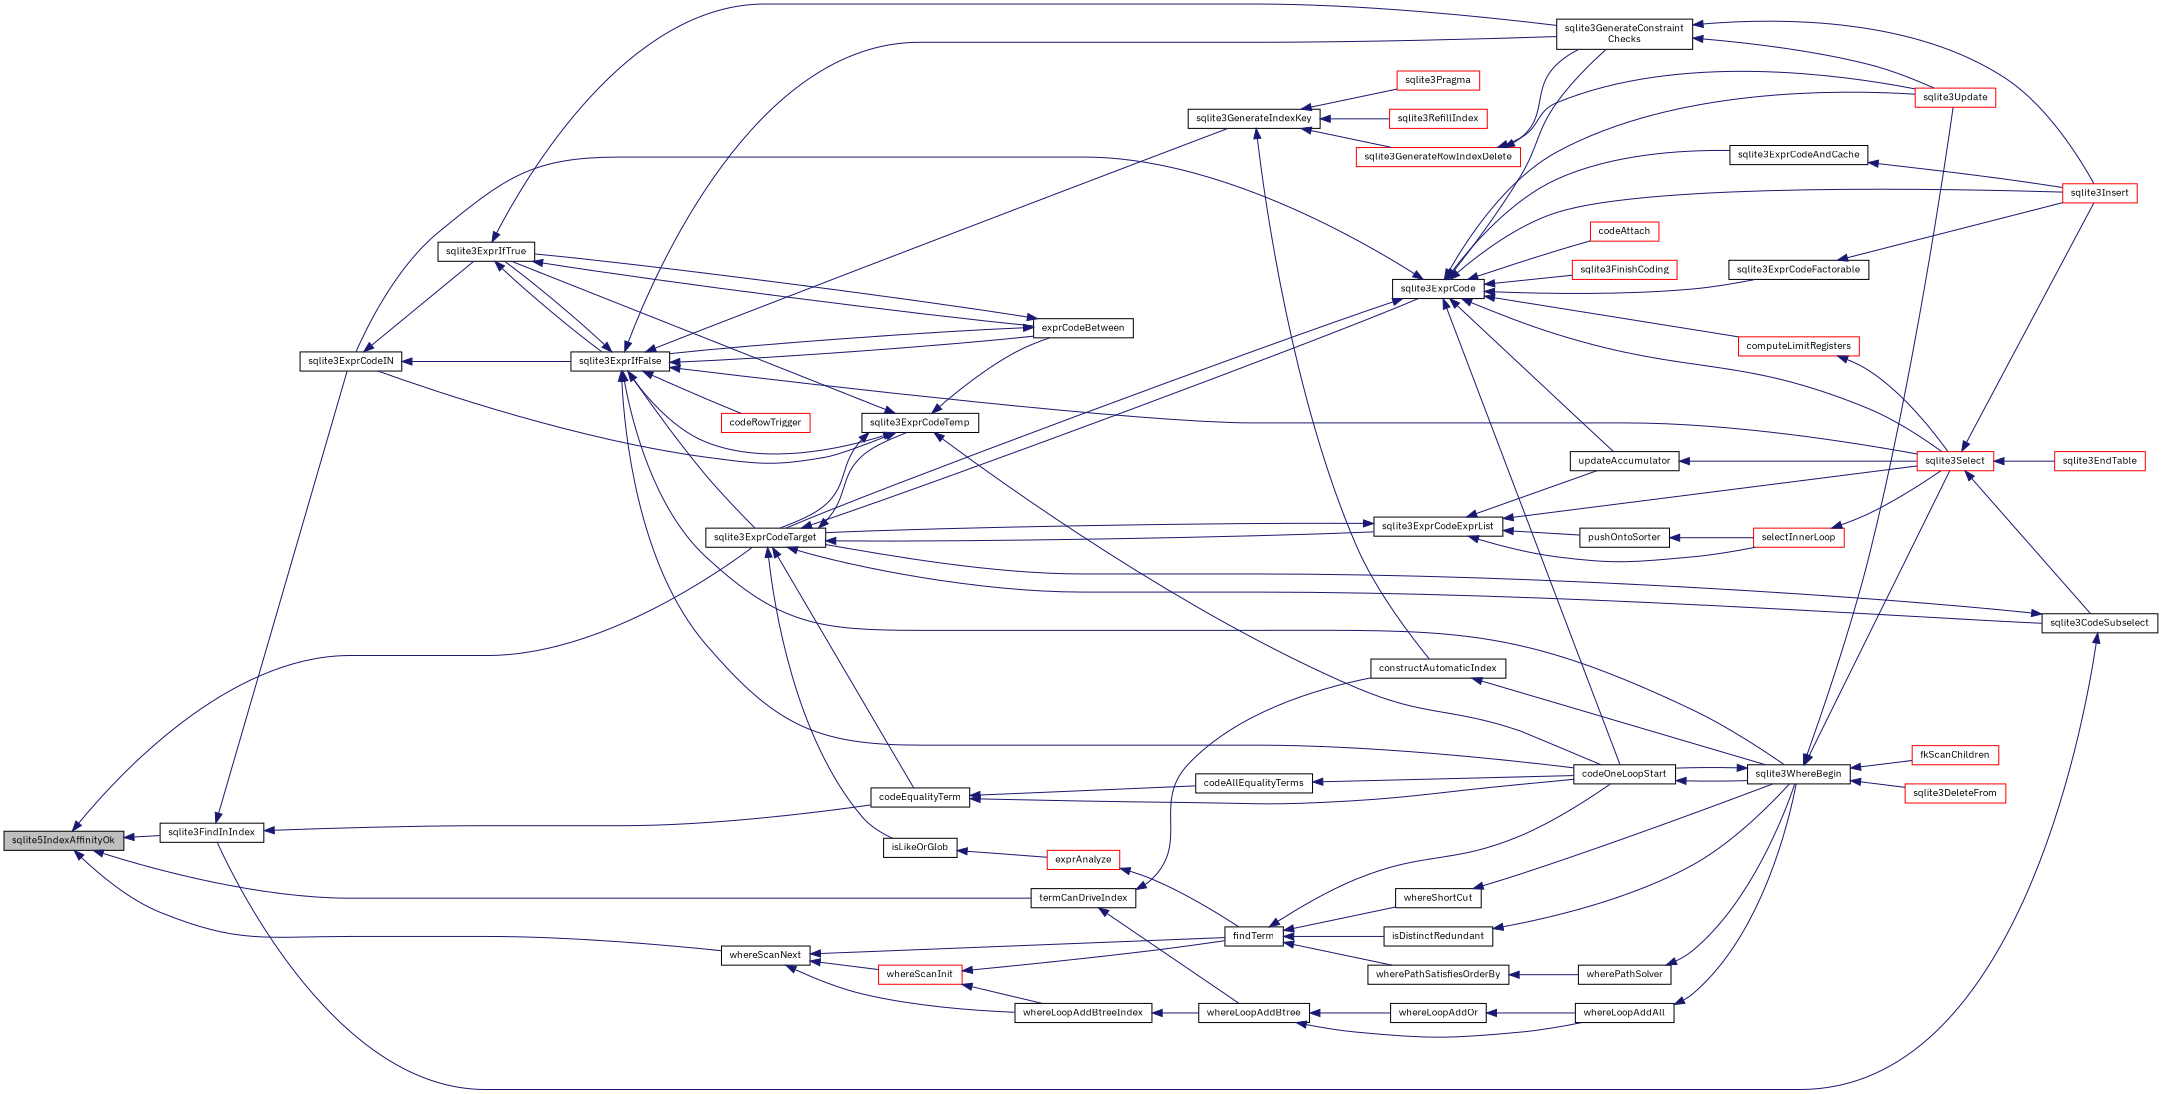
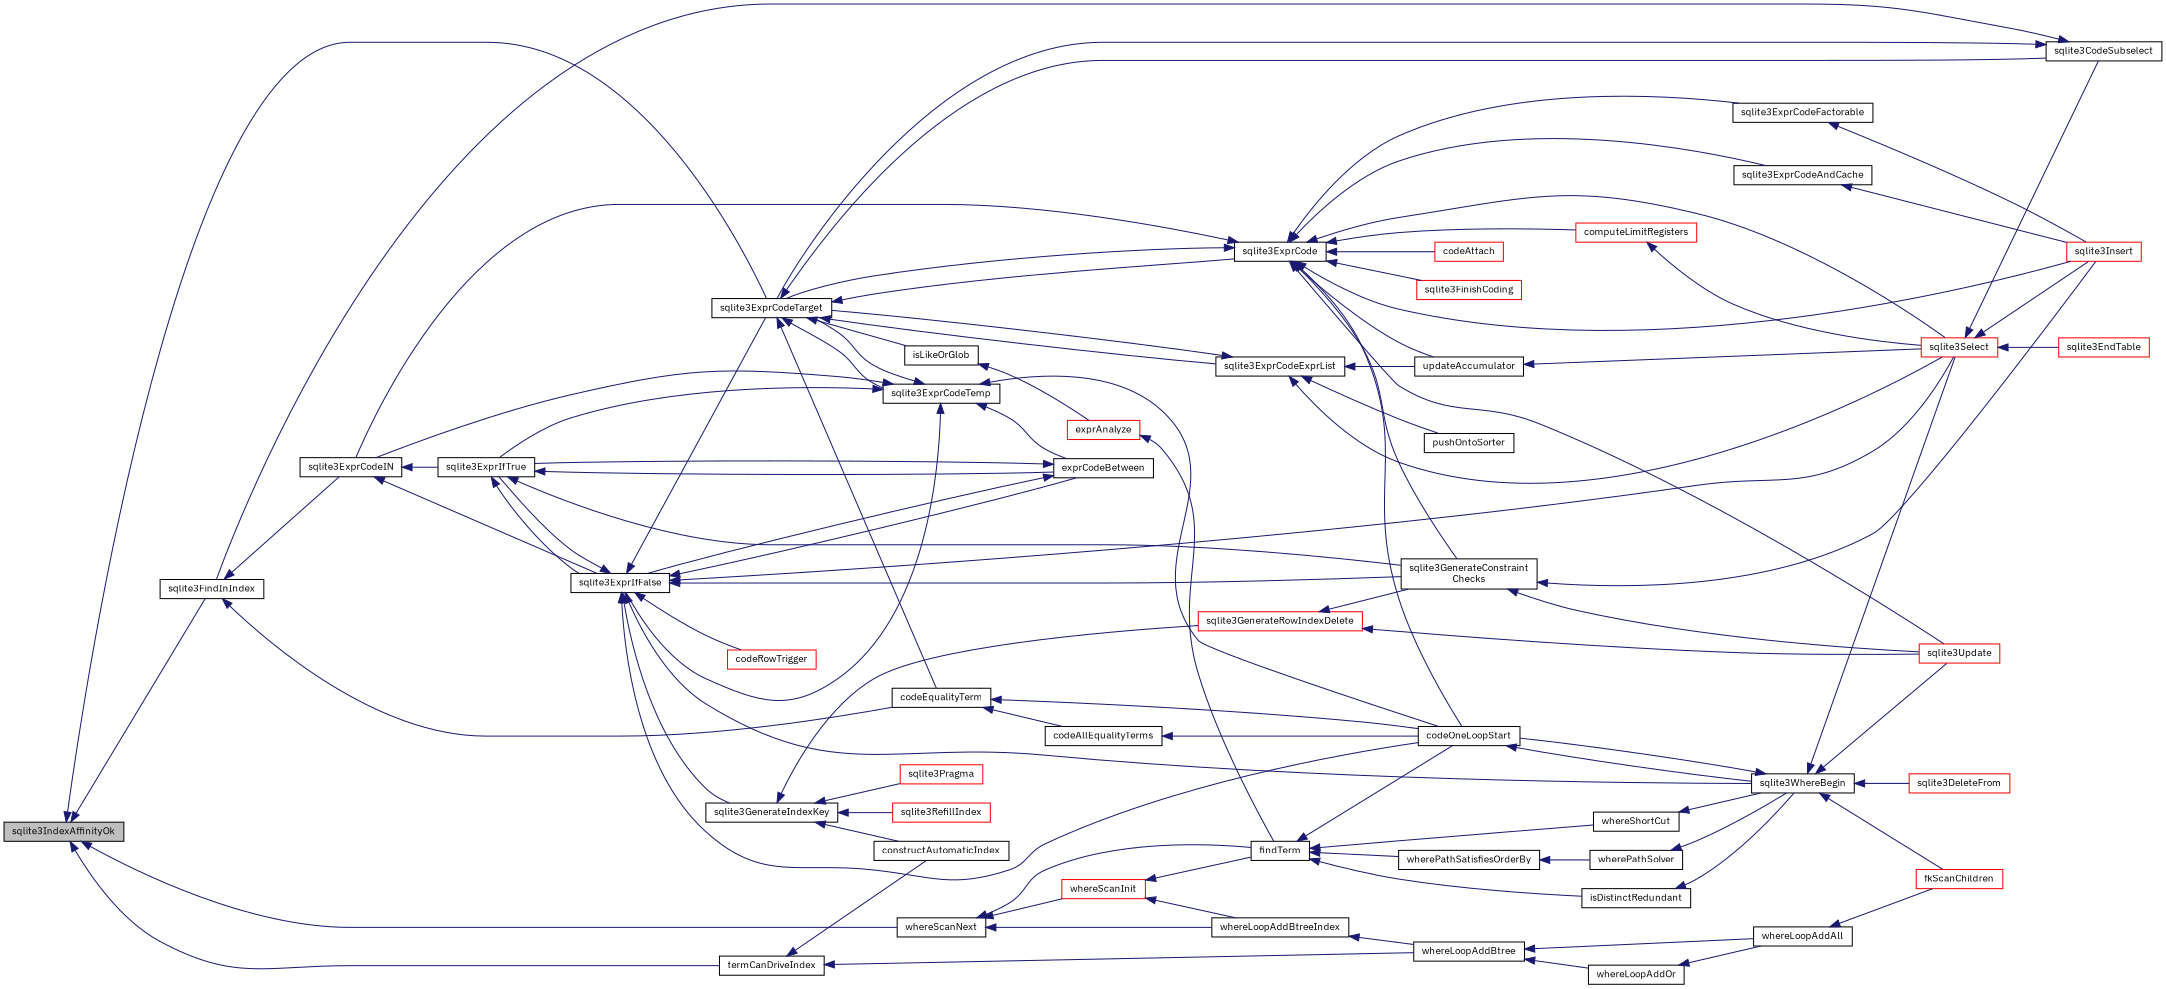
(1799, 538) -> none
(1623, 723) -> none
(64, 841) -> (64, 832)
(1758, 902) -> (1886, 906)
